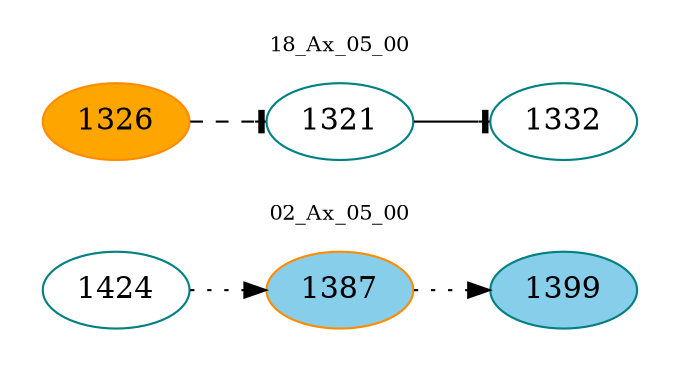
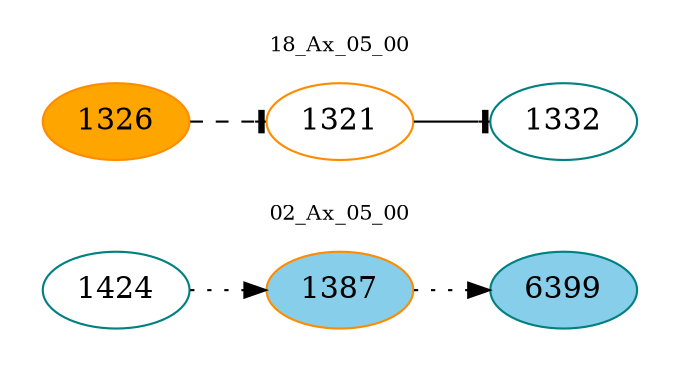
(340, 122) -> (340, 122)
(564, 290) -> (564, 290)
